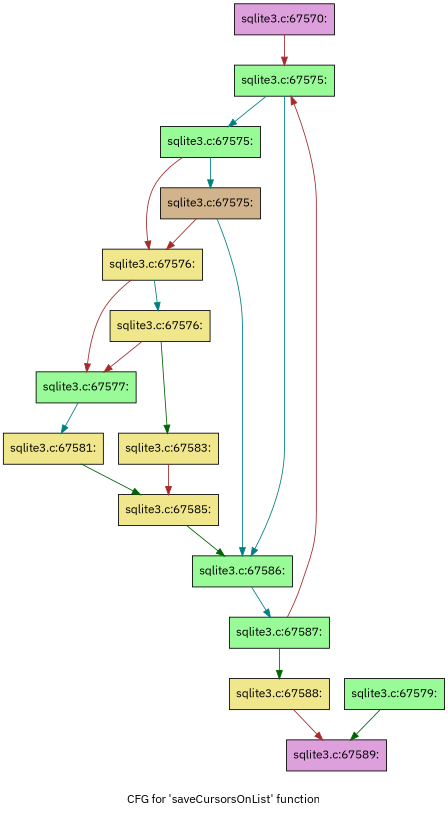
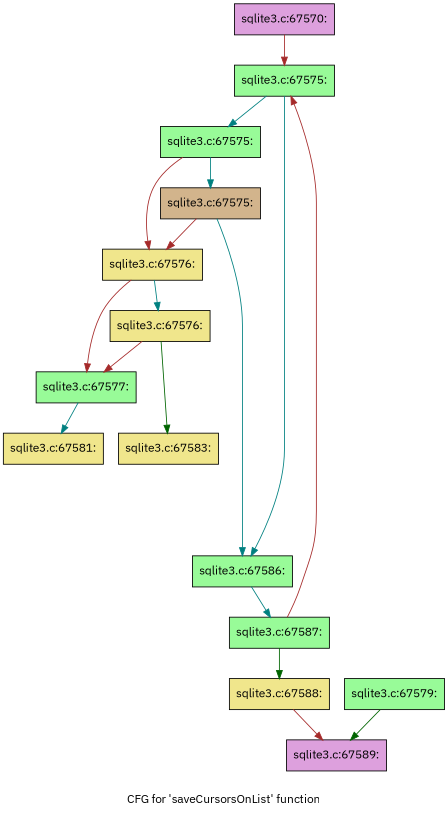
(168, 510) -> none
